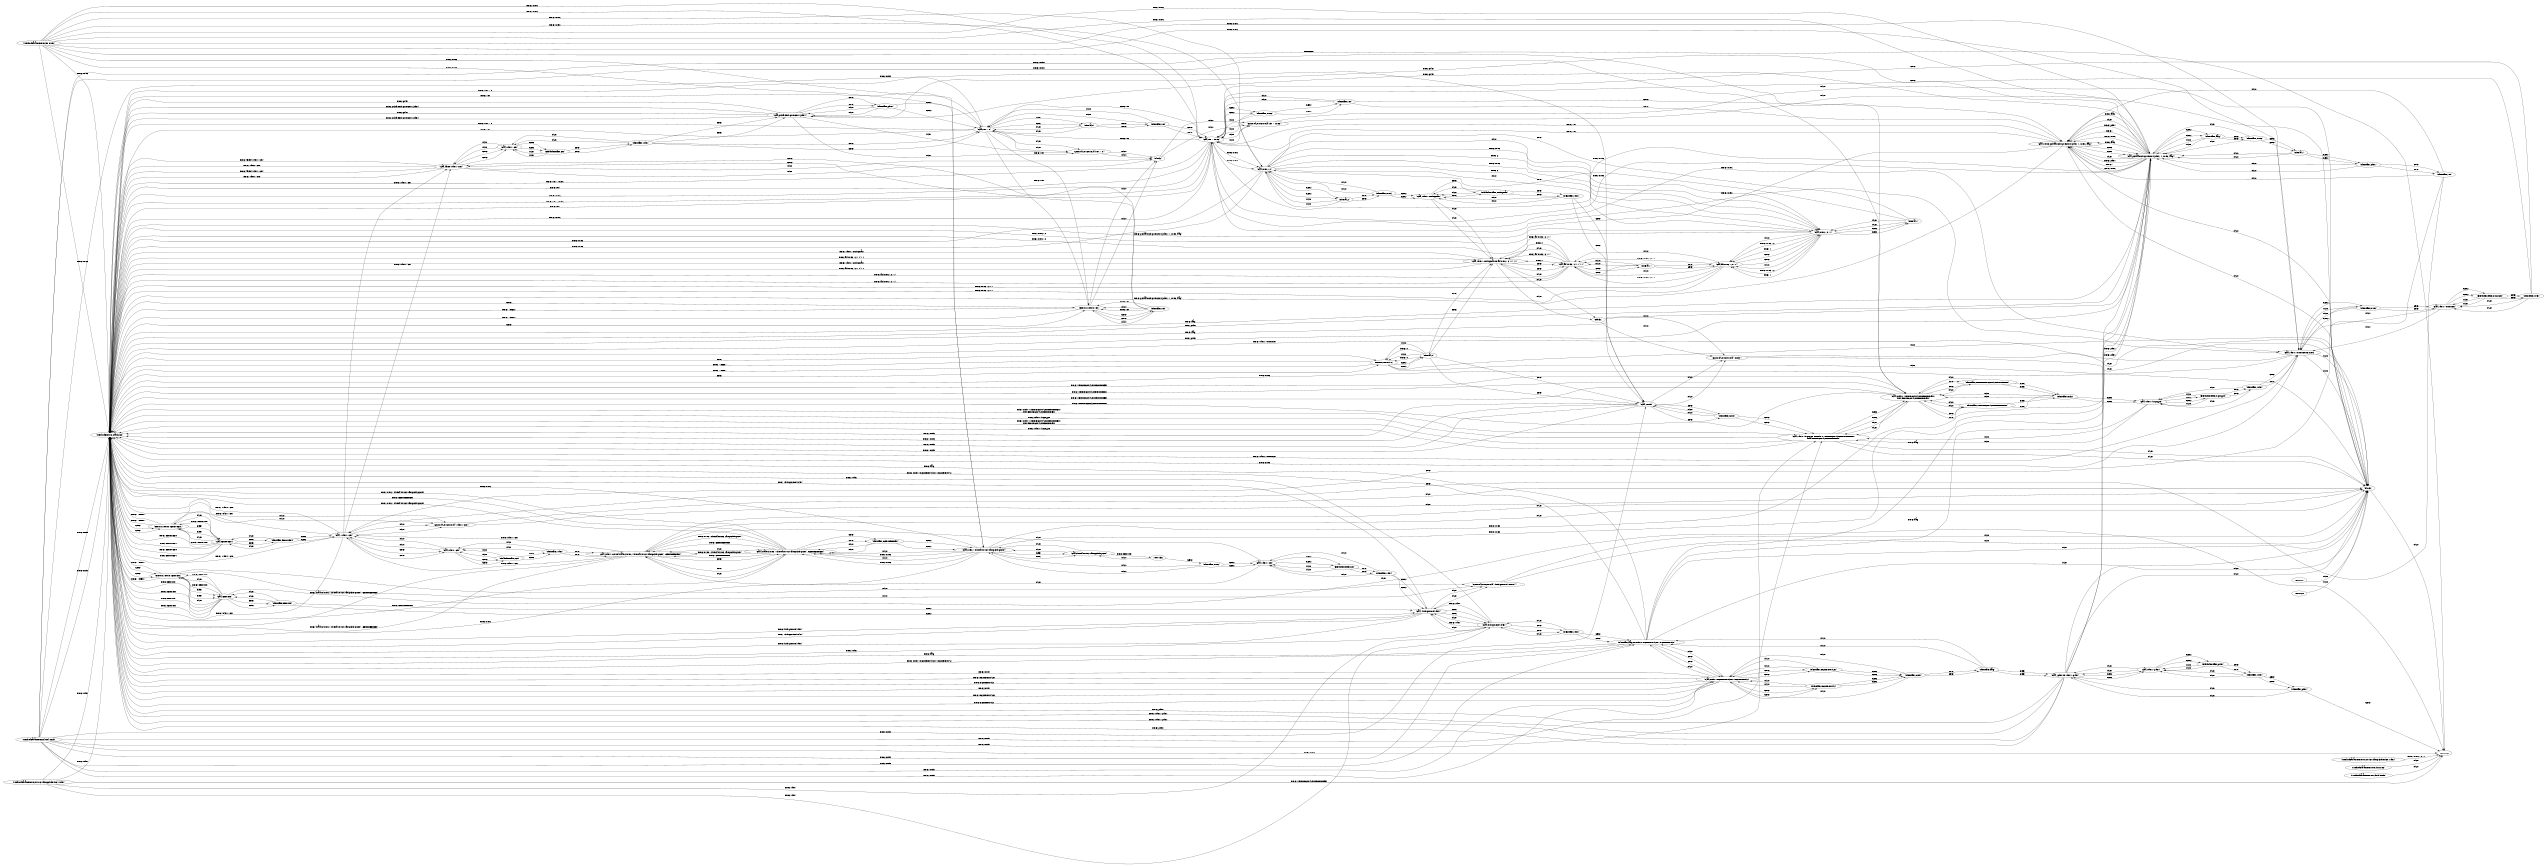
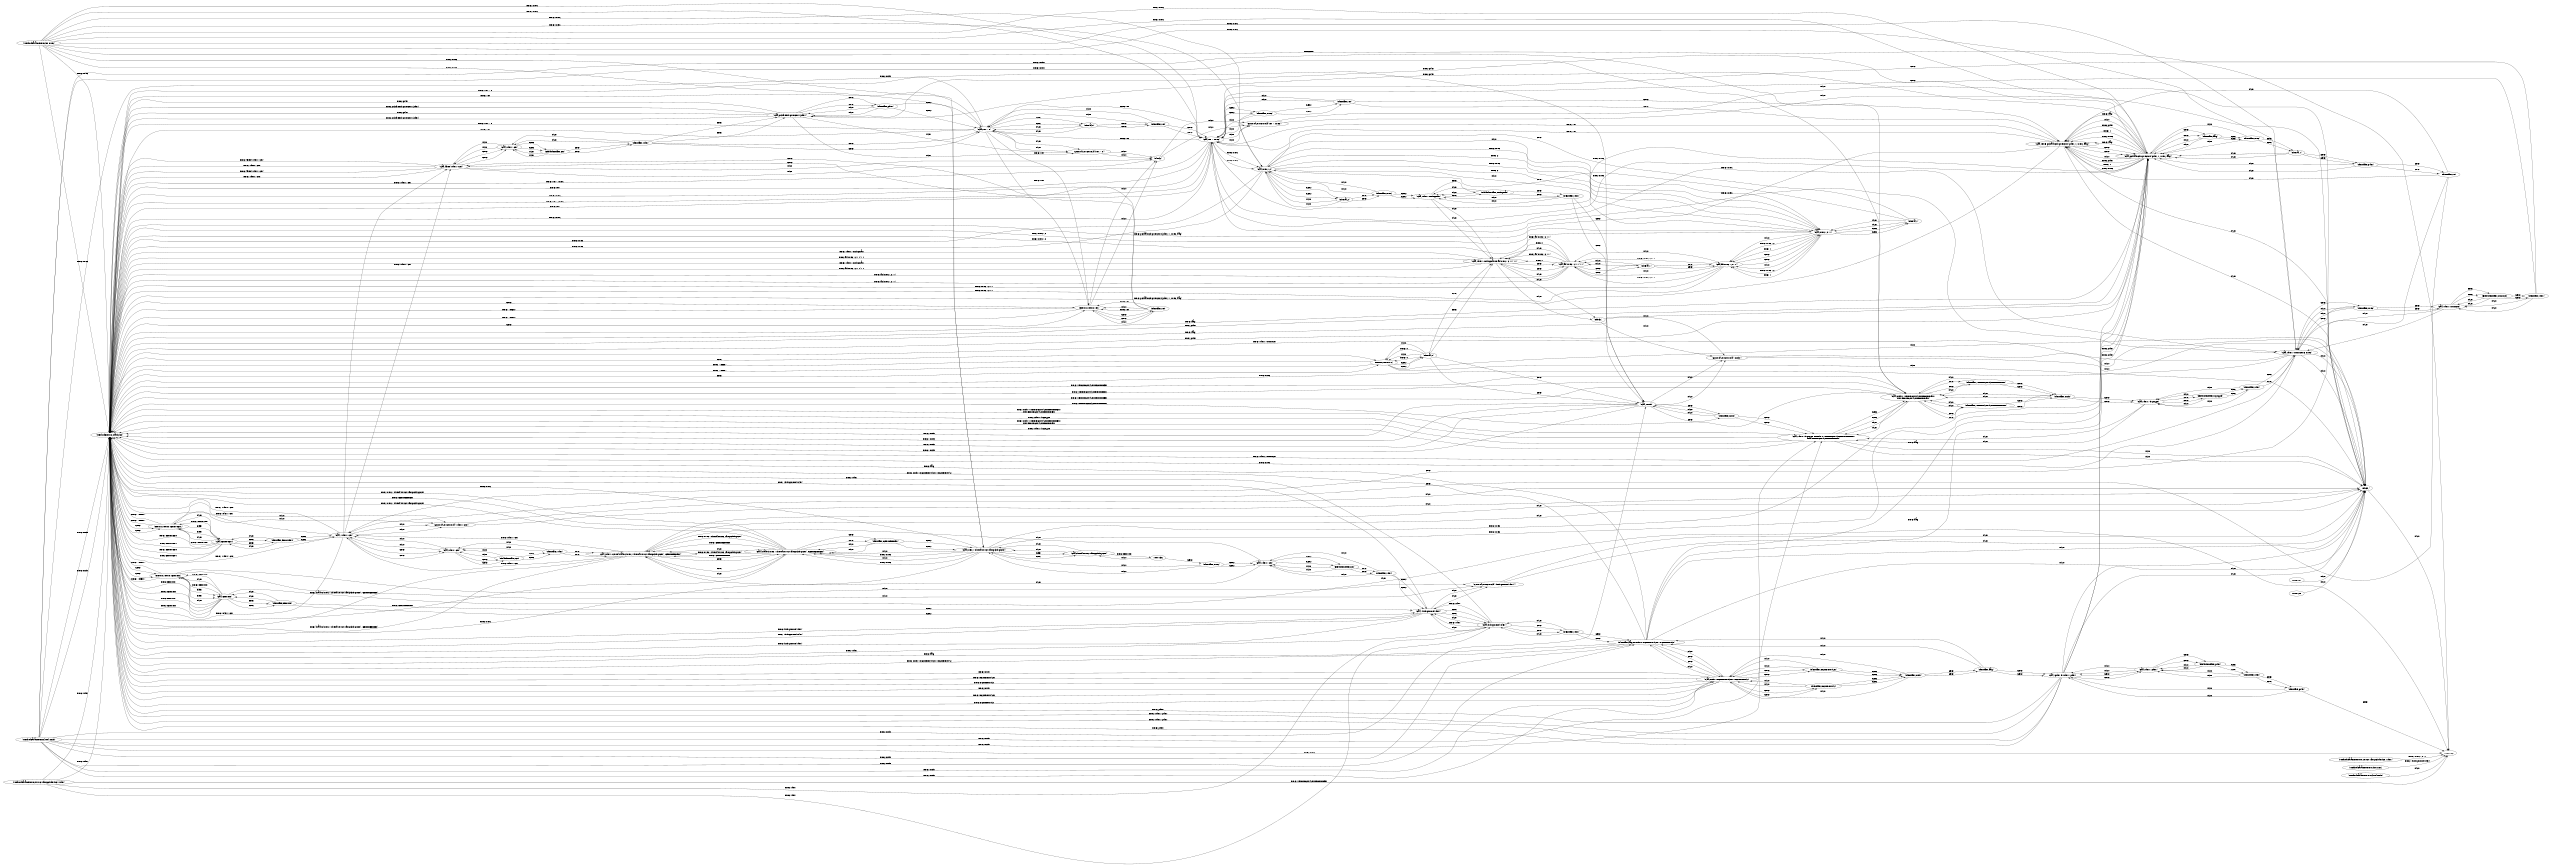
(1987, 382) -> (1986, 382)
(1987, 406) -> (1986, 406)
(1494, 584) -> (1494, 584)
(2417, 761) -> (2417, 761)
